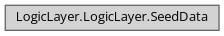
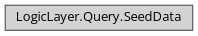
(112, 18) -> (99, 18)
